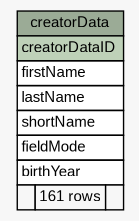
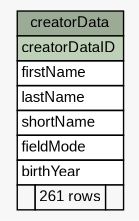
(70, 197) -> (70, 197)
